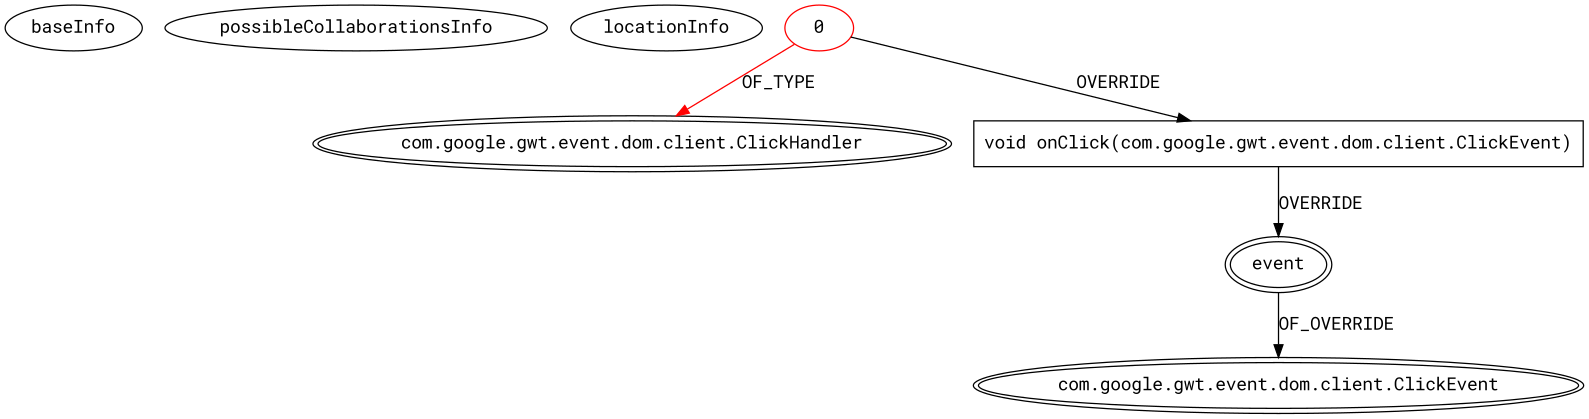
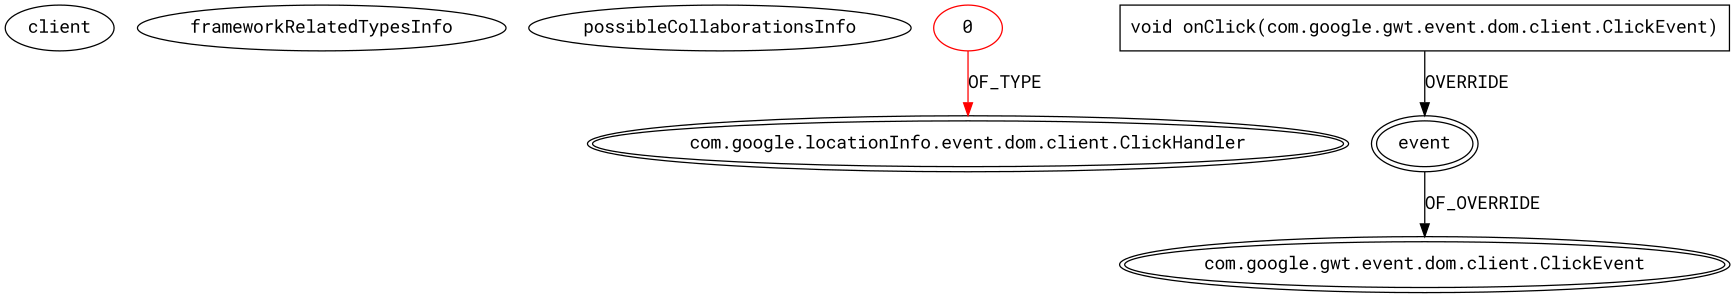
(74, 28) -> (60, 28)
none -> (322, 28)
(667, 28) -> none
(1014, 77) -> none
(632, 144) -> (968, 144)
